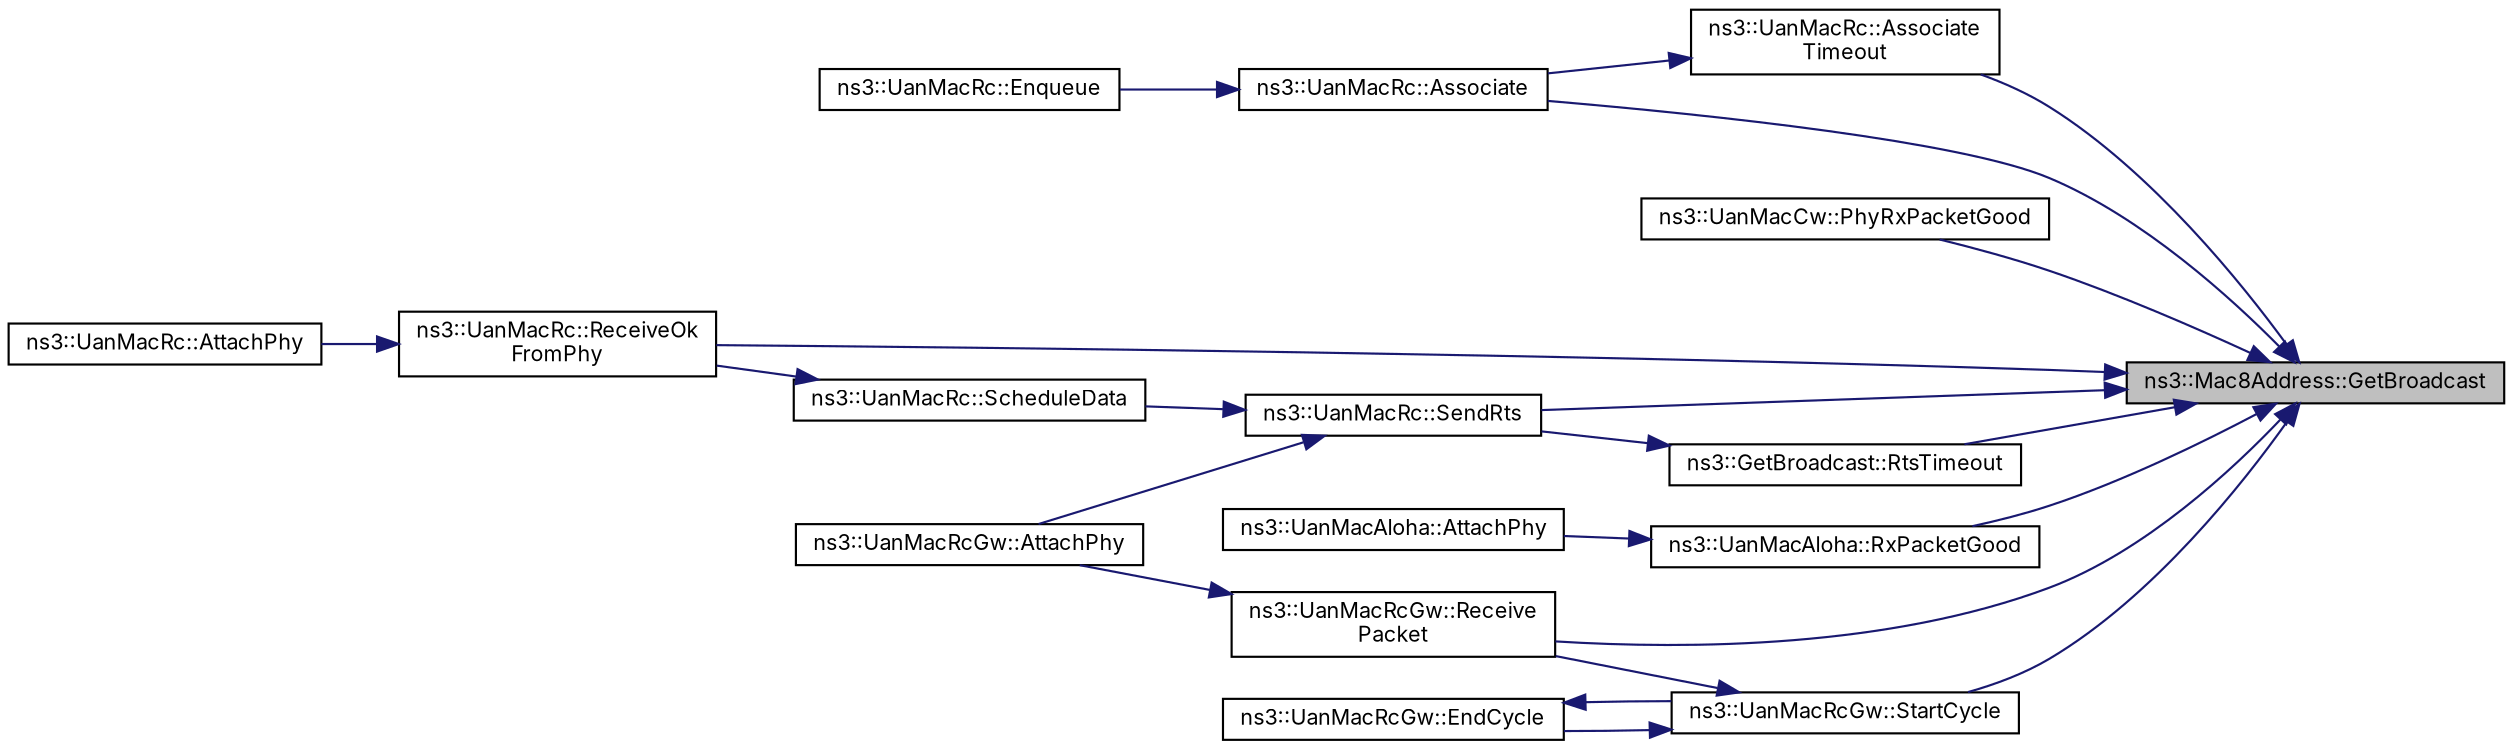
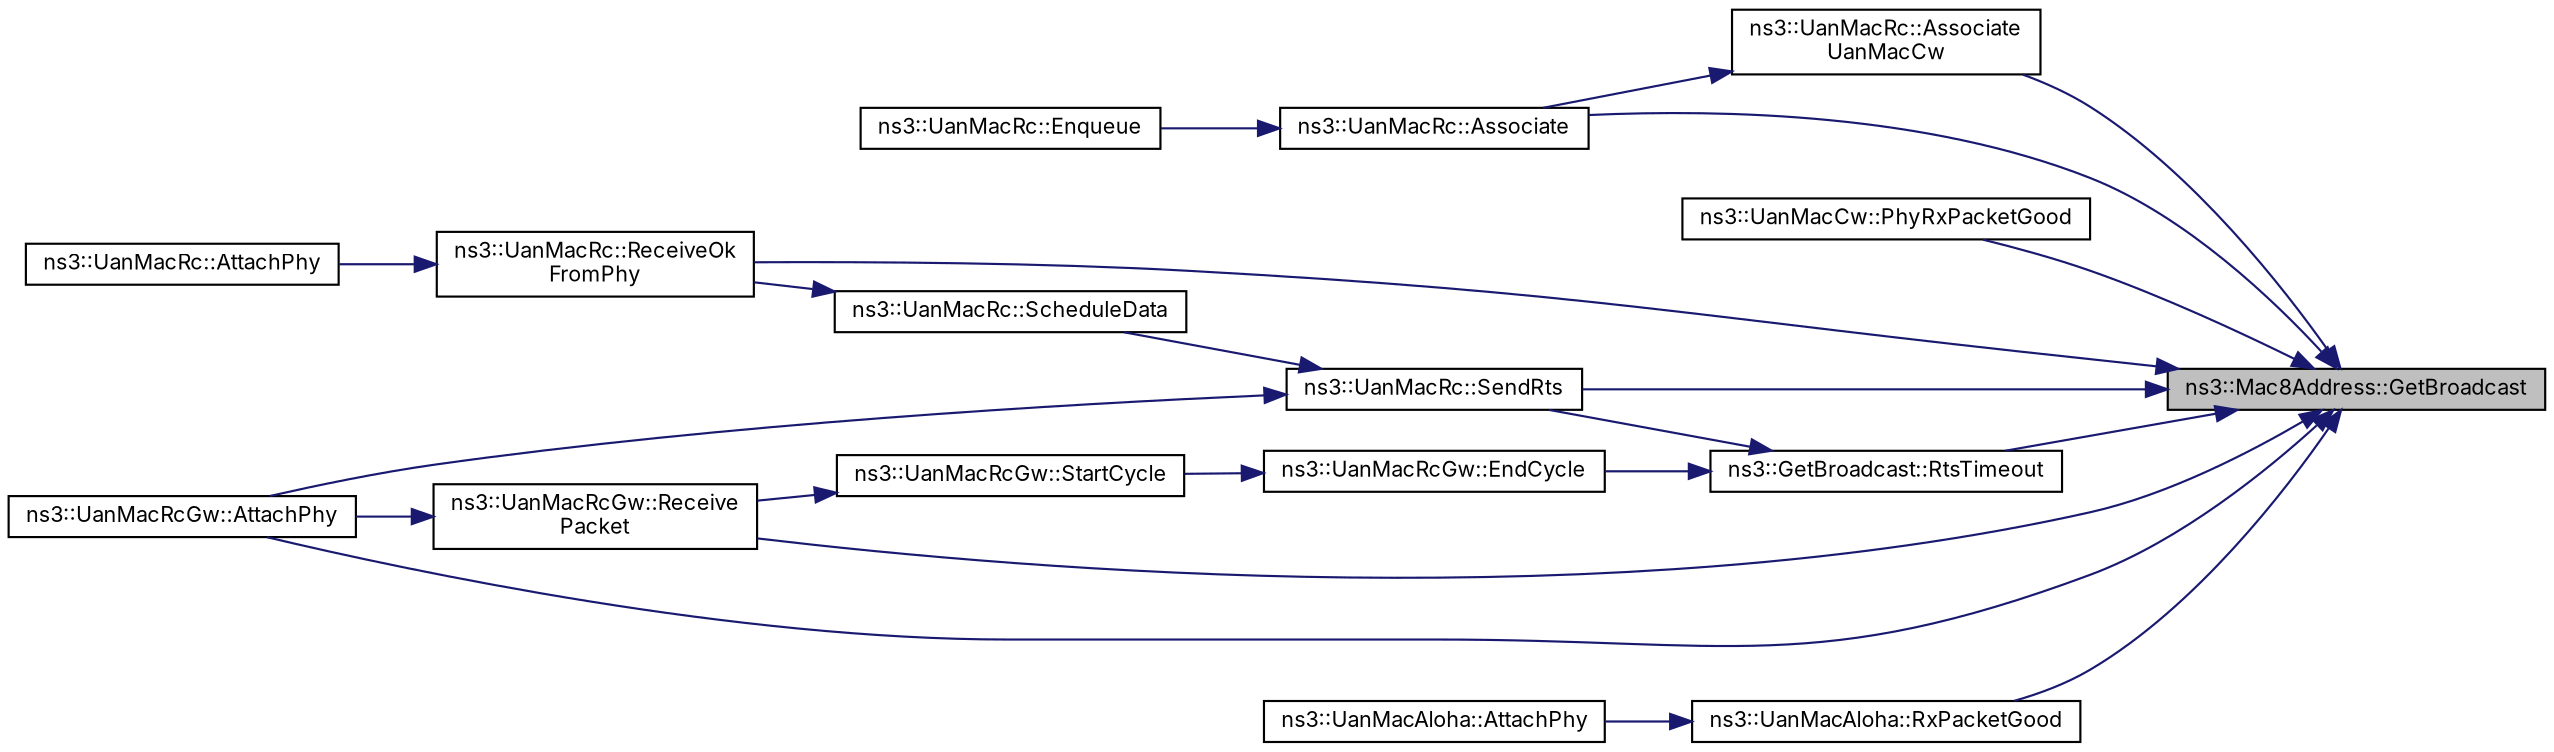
(1845, 42) -> (1886, 42)
(2148, 583) -> (1315, 640)
(1607, 731) -> (1647, 471)
